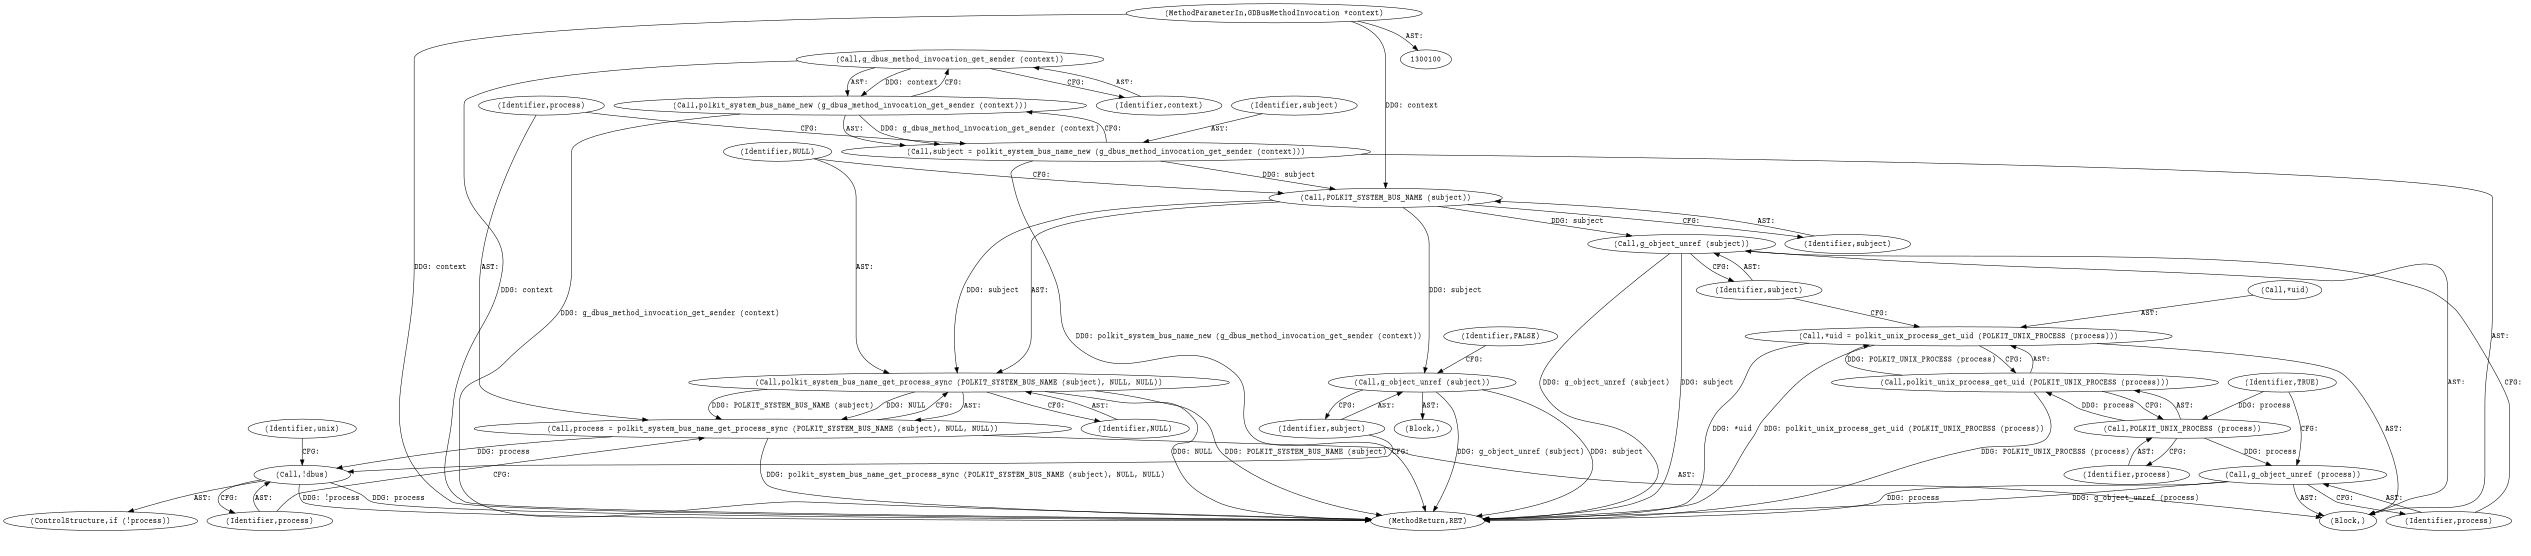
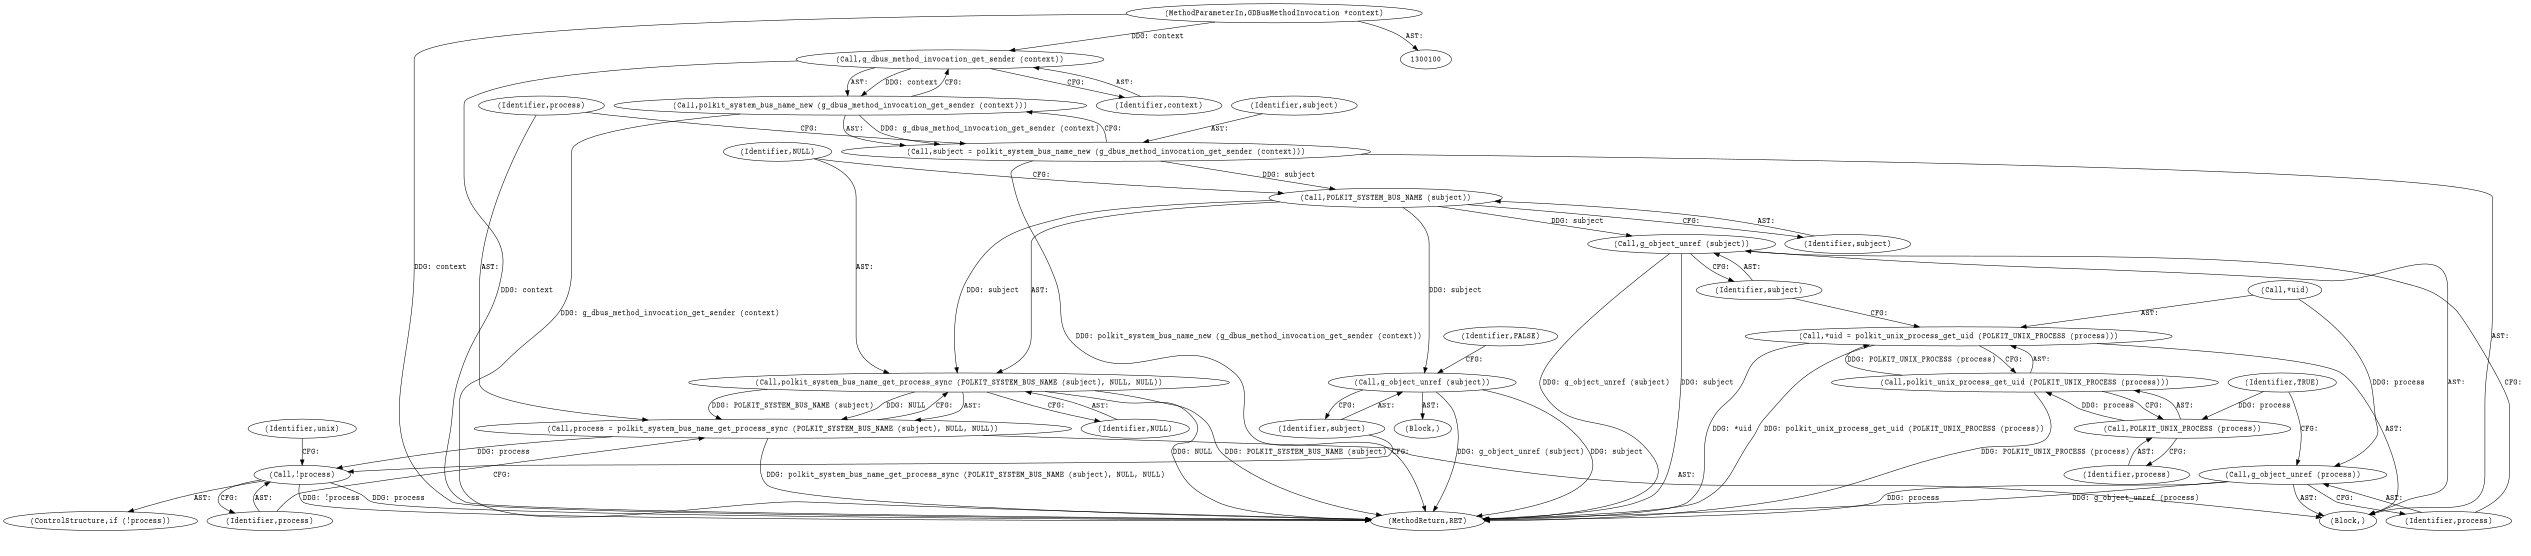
(1386, 94) -> (1115, 36)
(2235, 451) -> (2369, 377)
(302, 475) -> (302, 475)
